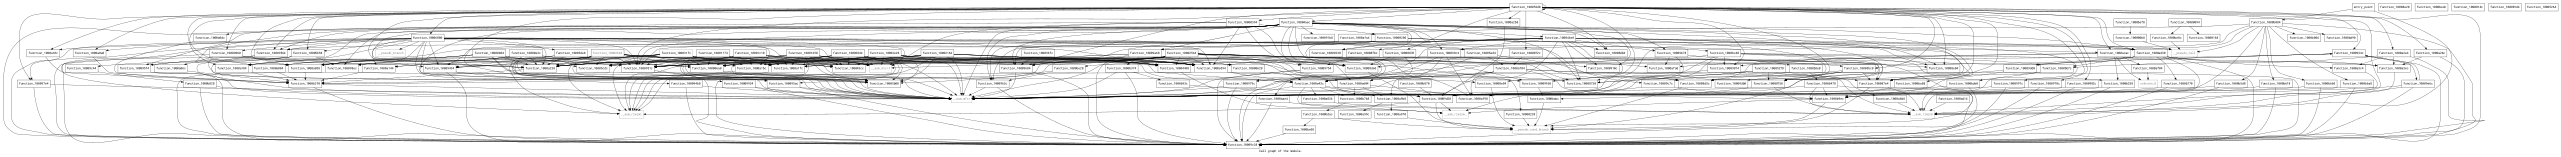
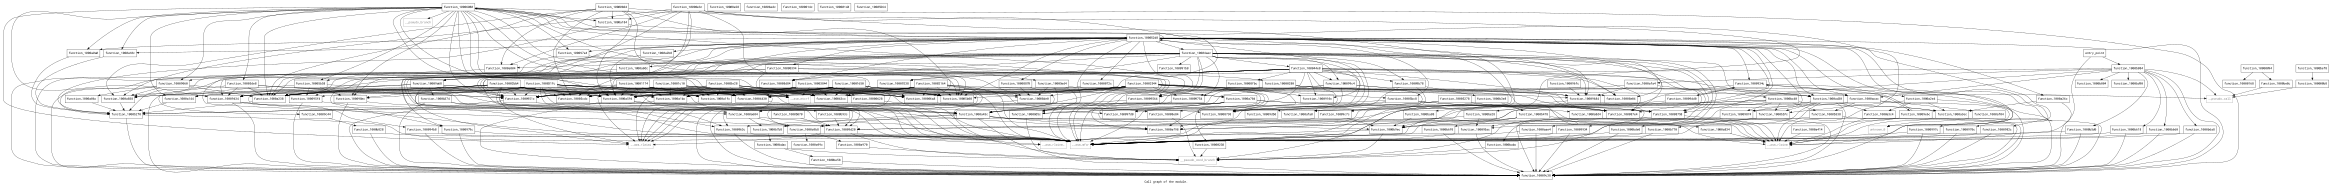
(823, 10) -> (877, 36)
(608, 53) -> (504, 84)
(794, 76) -> (748, 89)
(1540, 90) -> none
none -> (1438, 130)
